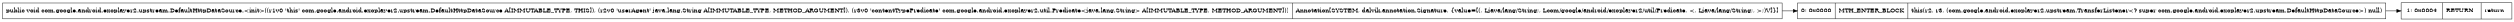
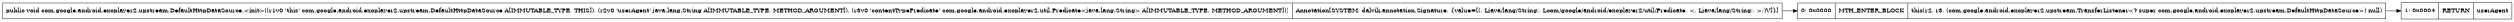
(2494, 11) -> (2493, 11)
